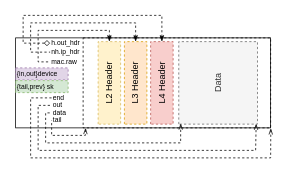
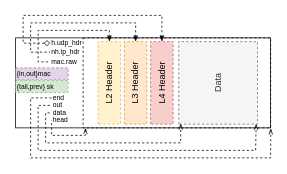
(68, 43) -> (68, 43)
(41, 74) -> (36, 74)
(59, 120) -> (60, 120)
